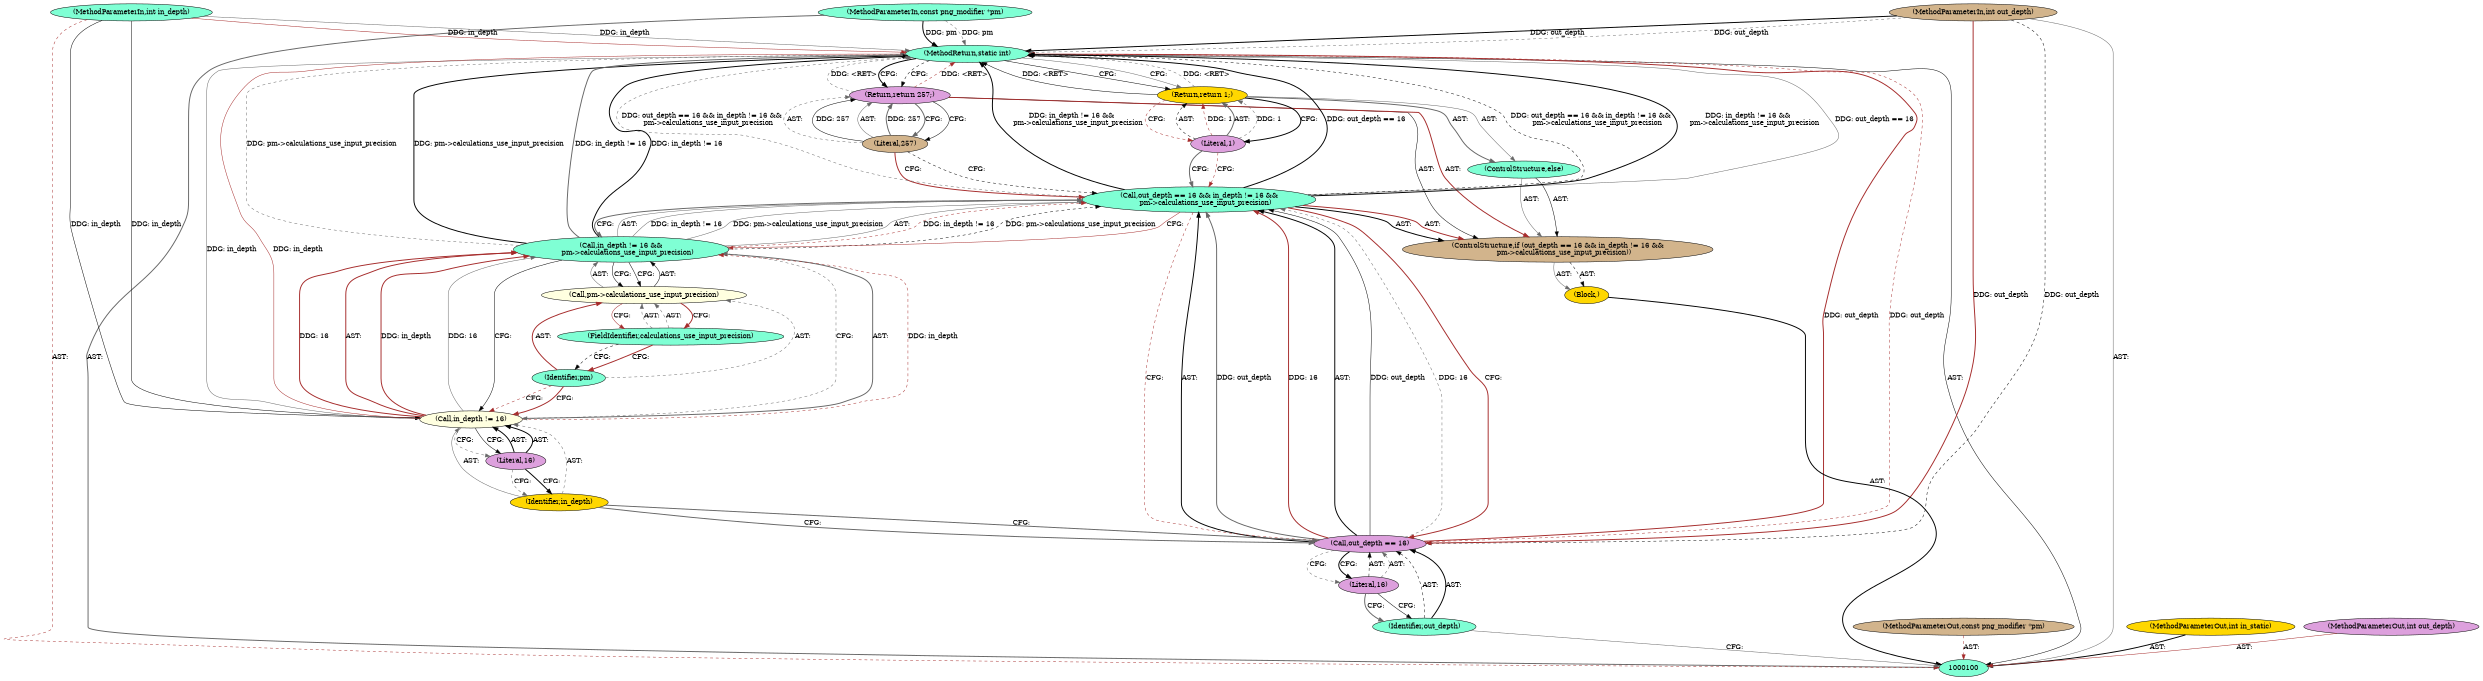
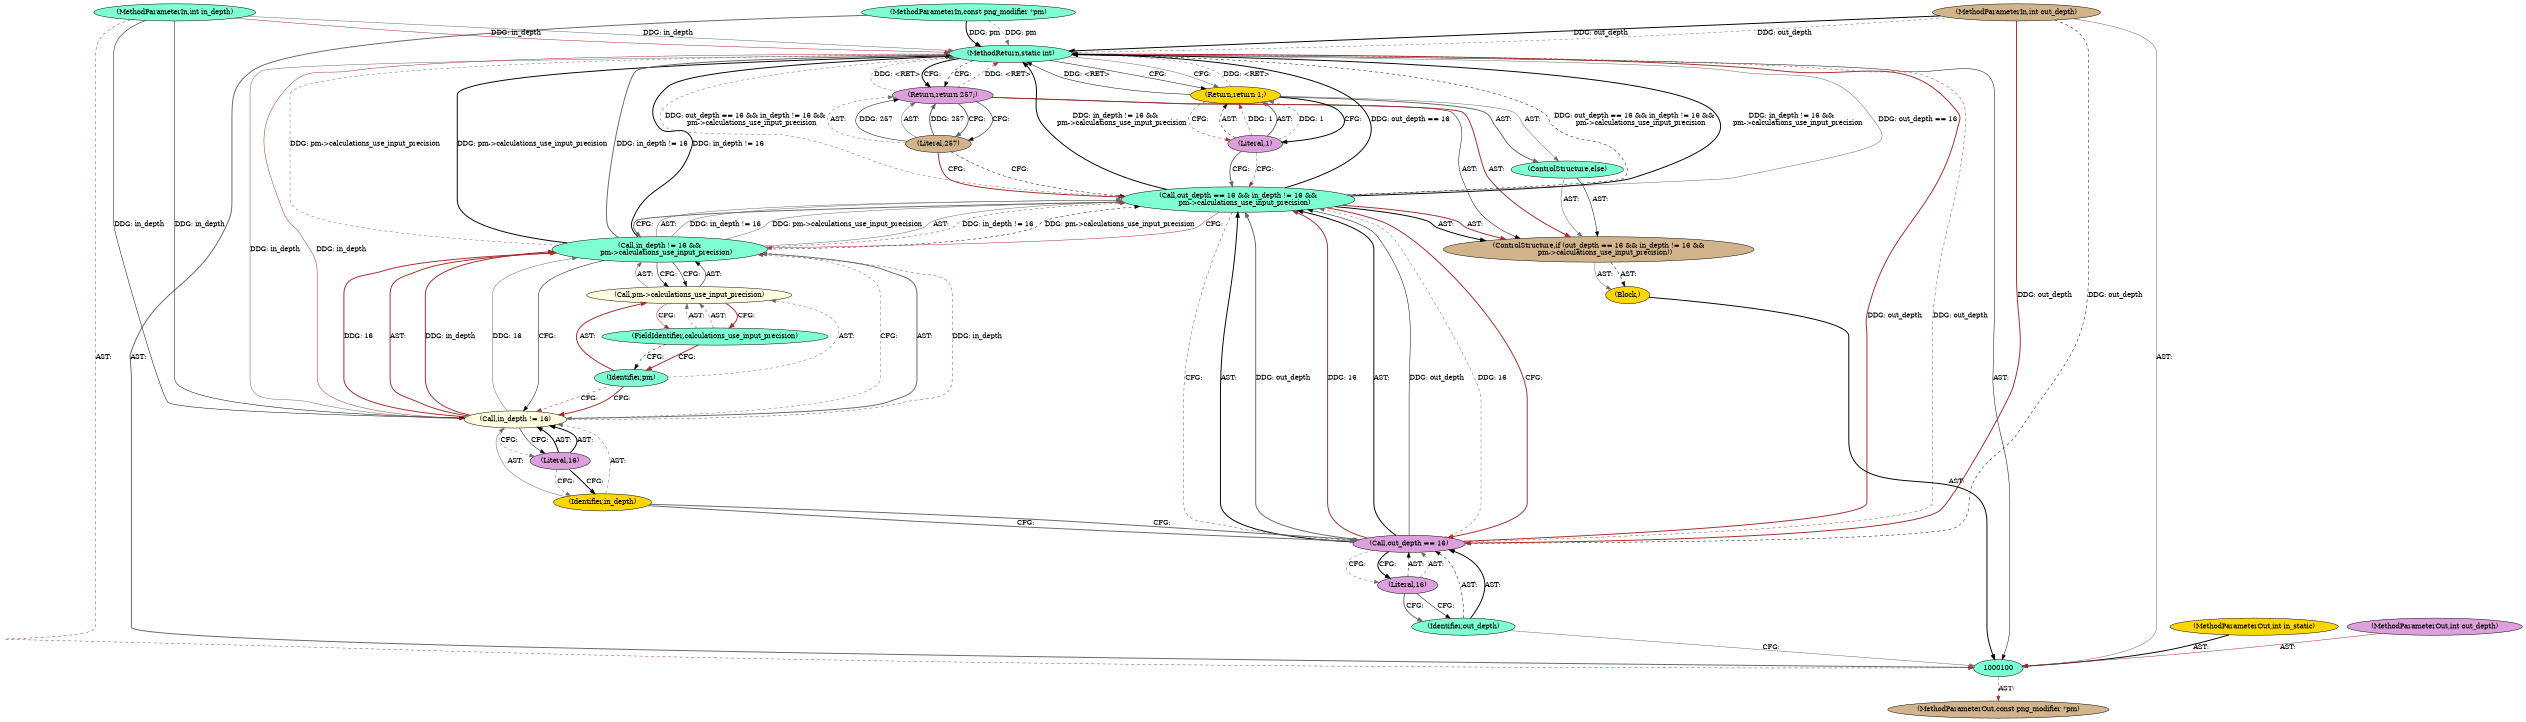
(1964, 645) -> (1998, 686)
